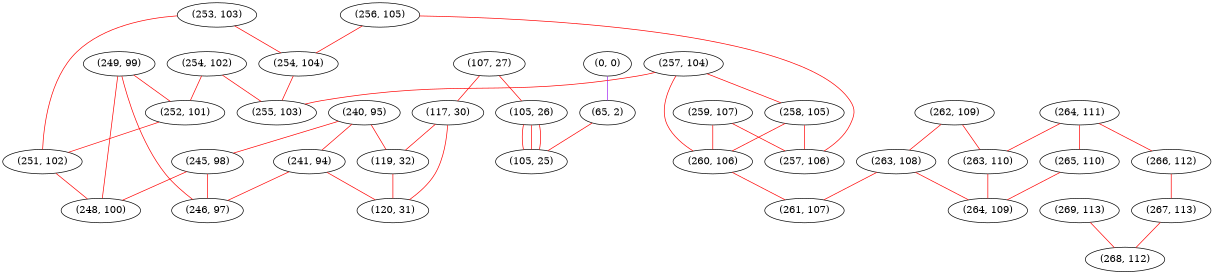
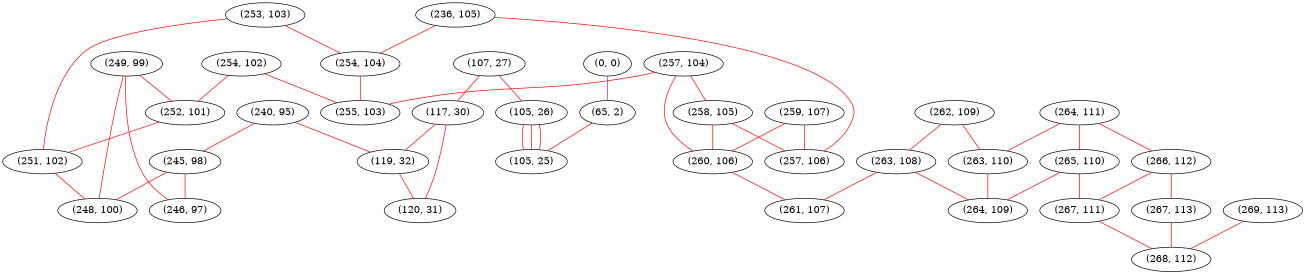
(380, 15) -> (455, 15)
(309, 162) -> none
none -> (1080, 211)
